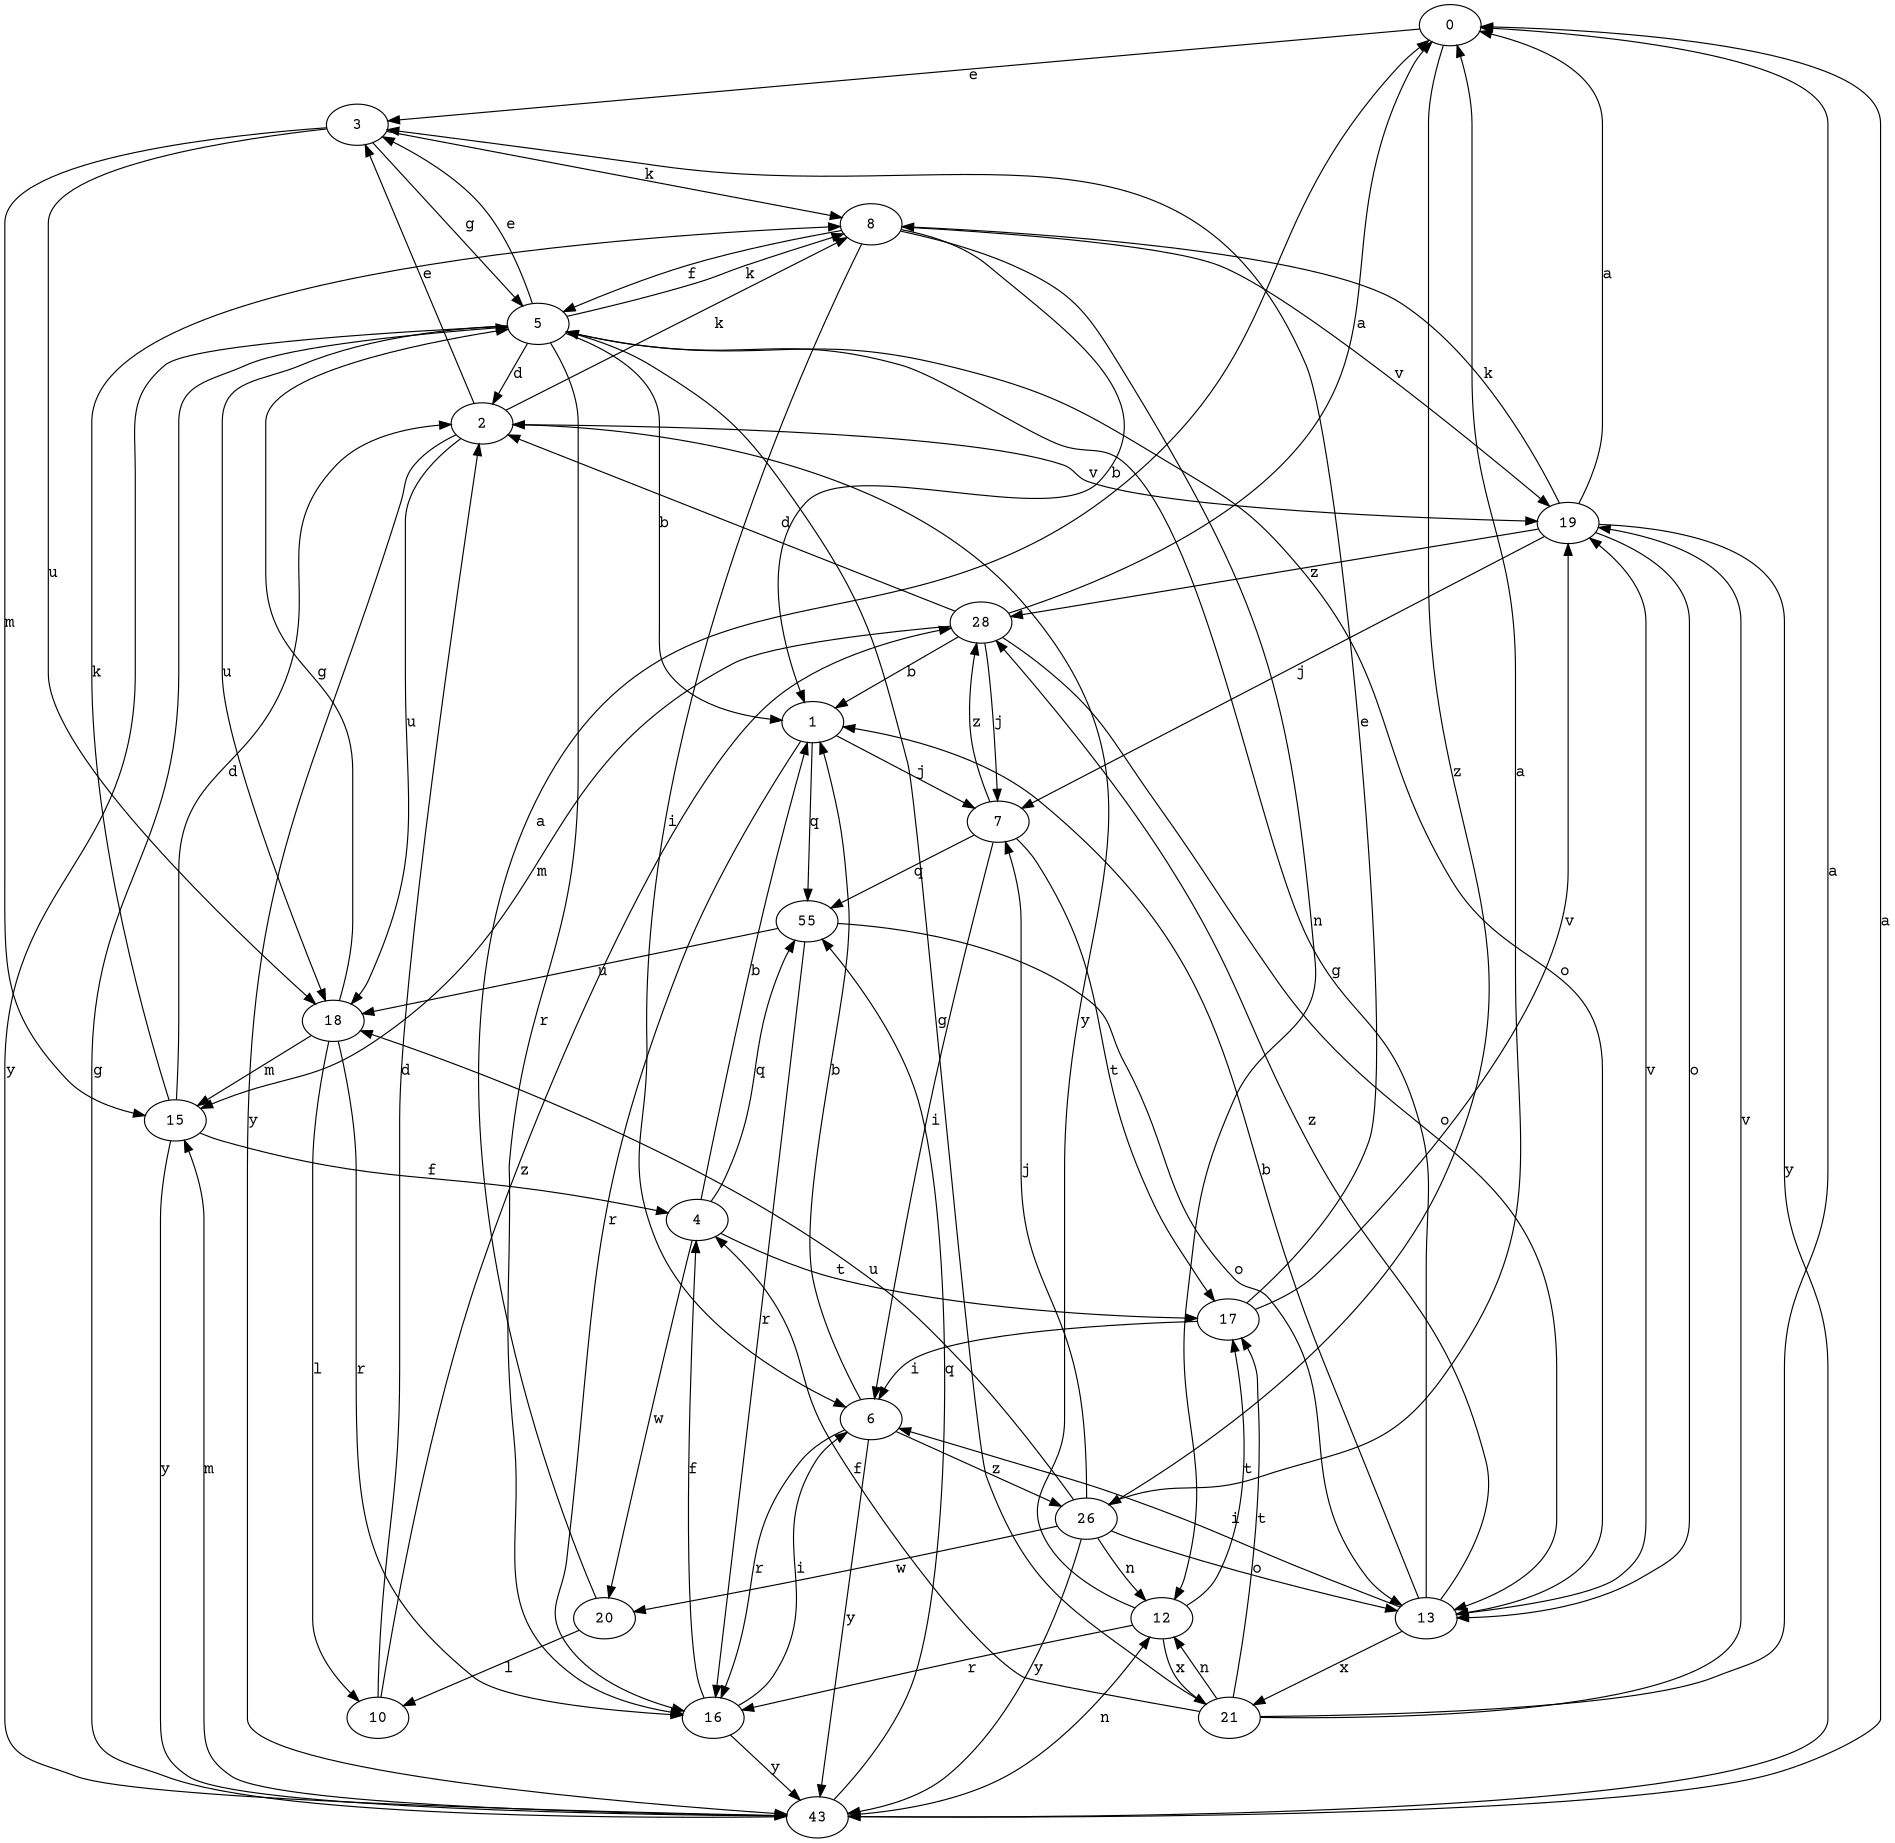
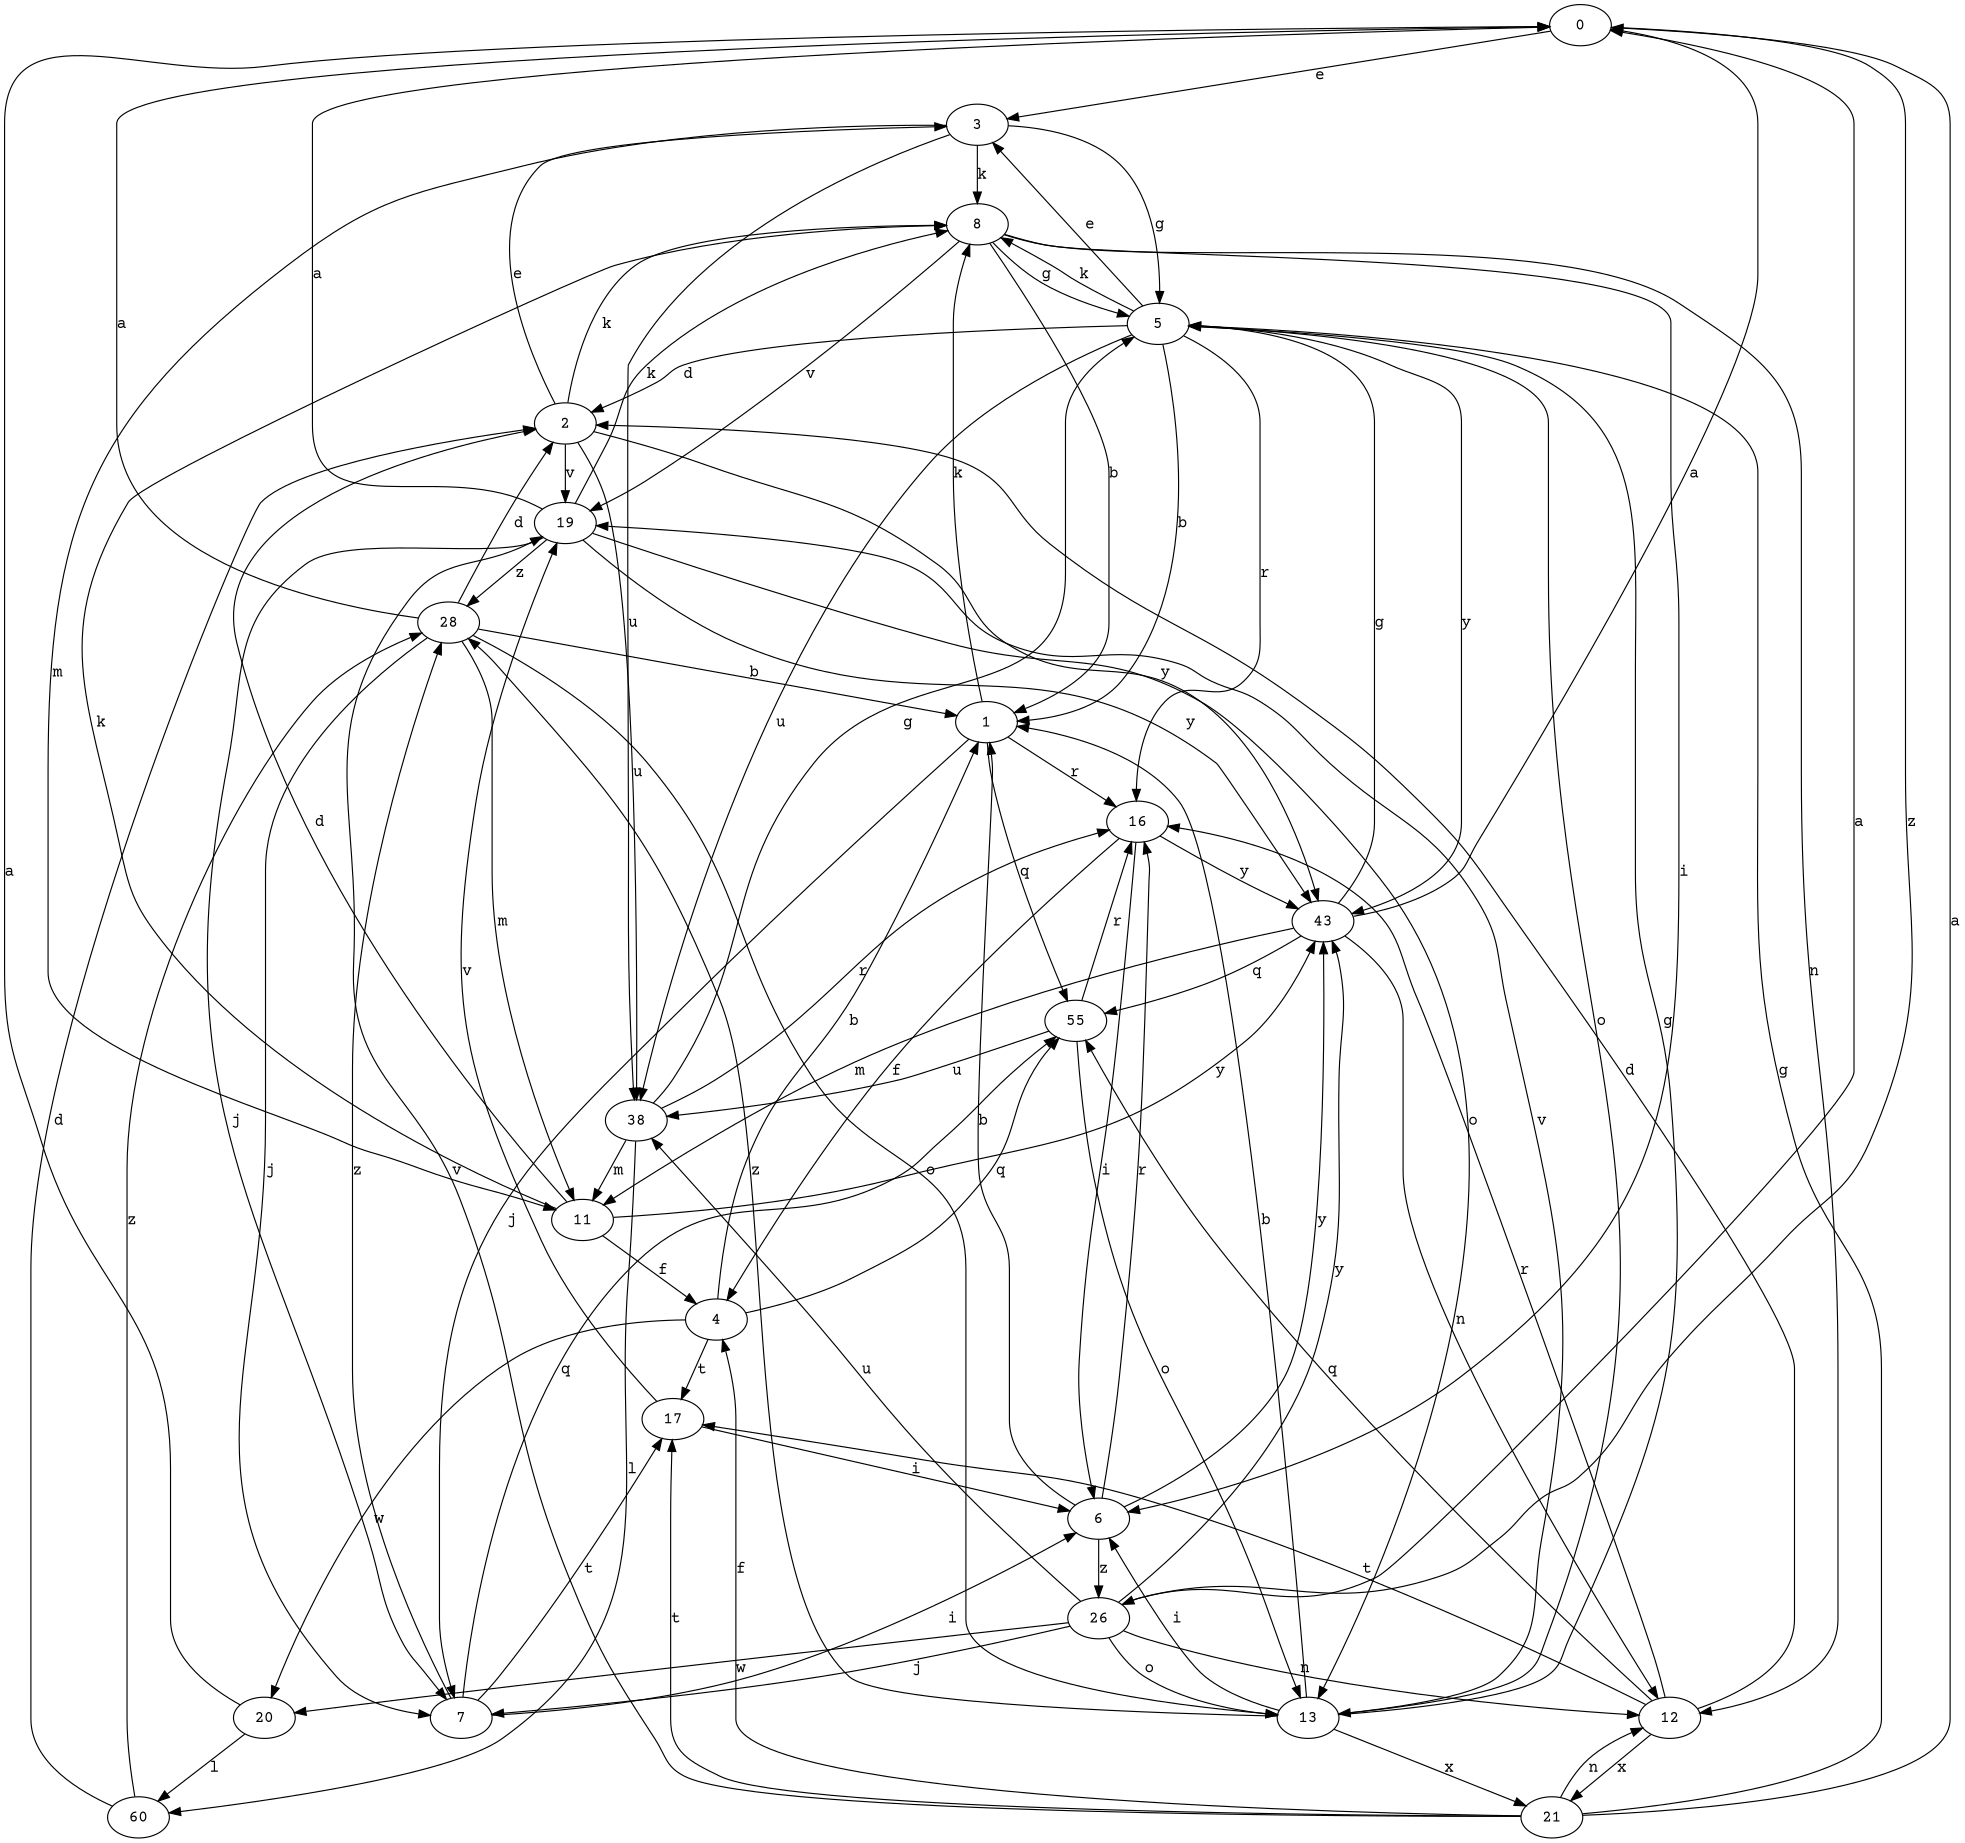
(692, 274) -> (1047, 274)
(1305, 363) -> none
none -> (953, 479)
(333, 1021) -> (636, 1120)
(1086, 1021) -> (1630, 1071)
(175, 1120) -> (583, 1220)
none -> (1346, 1397)
(378, 1718) -> (138, 1817)
